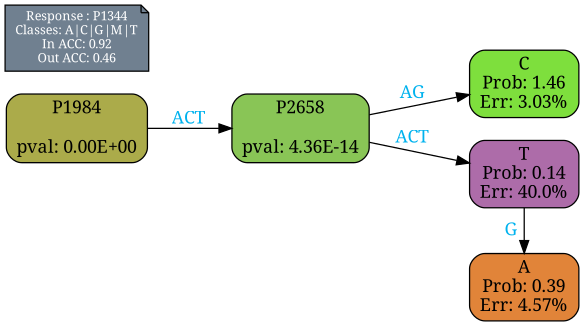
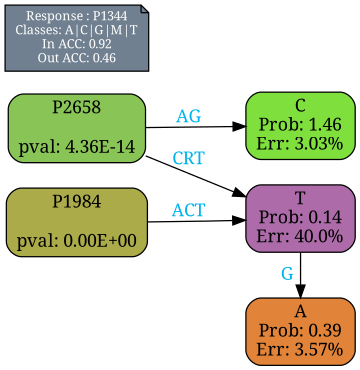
(183, 128) -> (190, 221)
(412, 138) -> (189, 159)
(524, 287) -> (301, 332)
